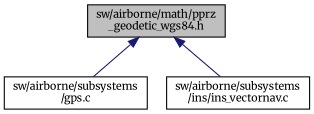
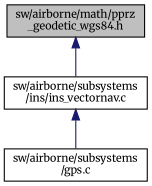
(112, 61) -> (76, 135)
